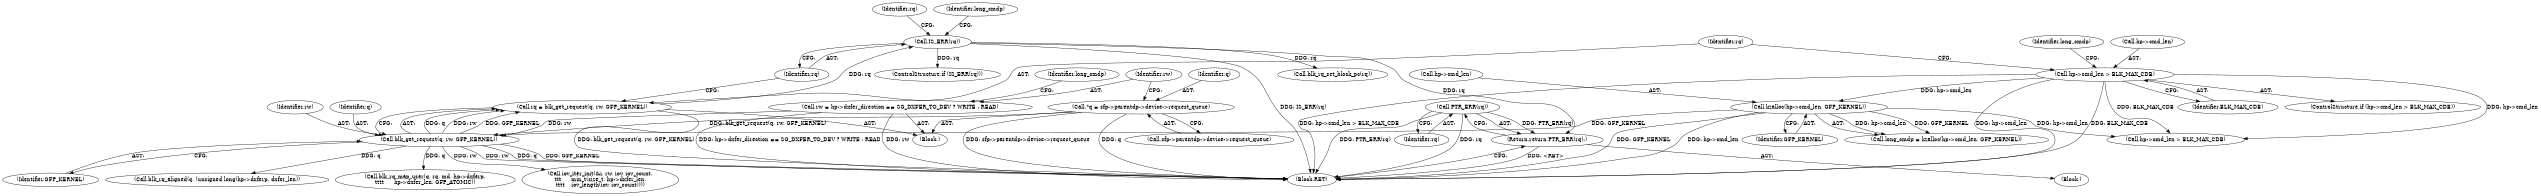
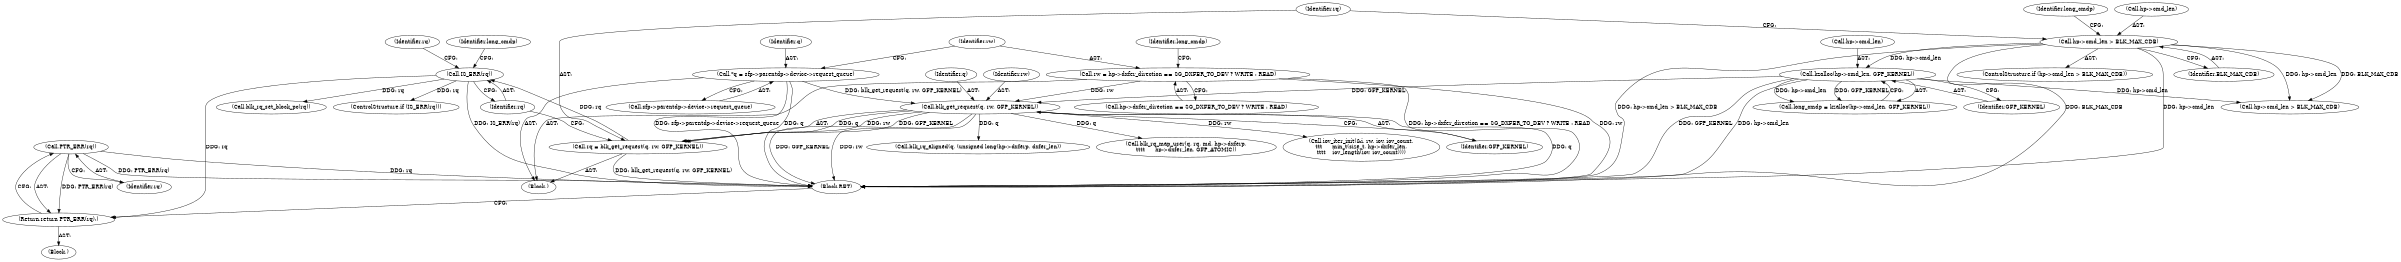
none -> (1890, 92)
none -> (1196, 107)
(427, 111) -> none
(1441, 171) -> none
